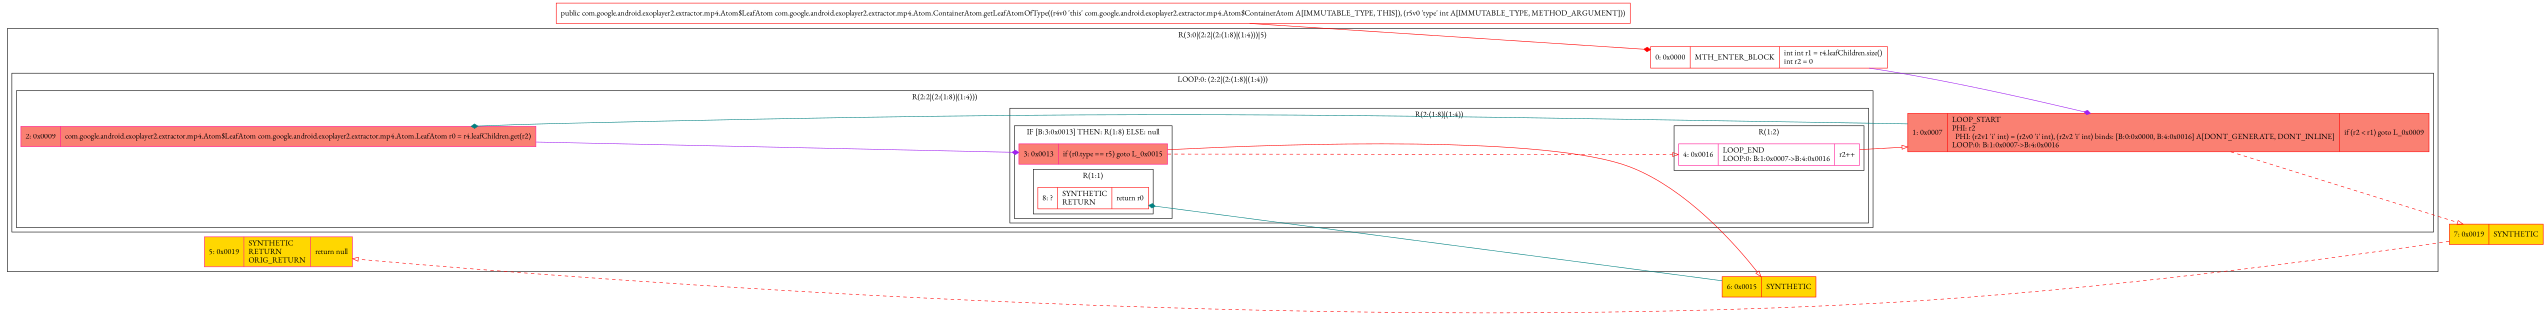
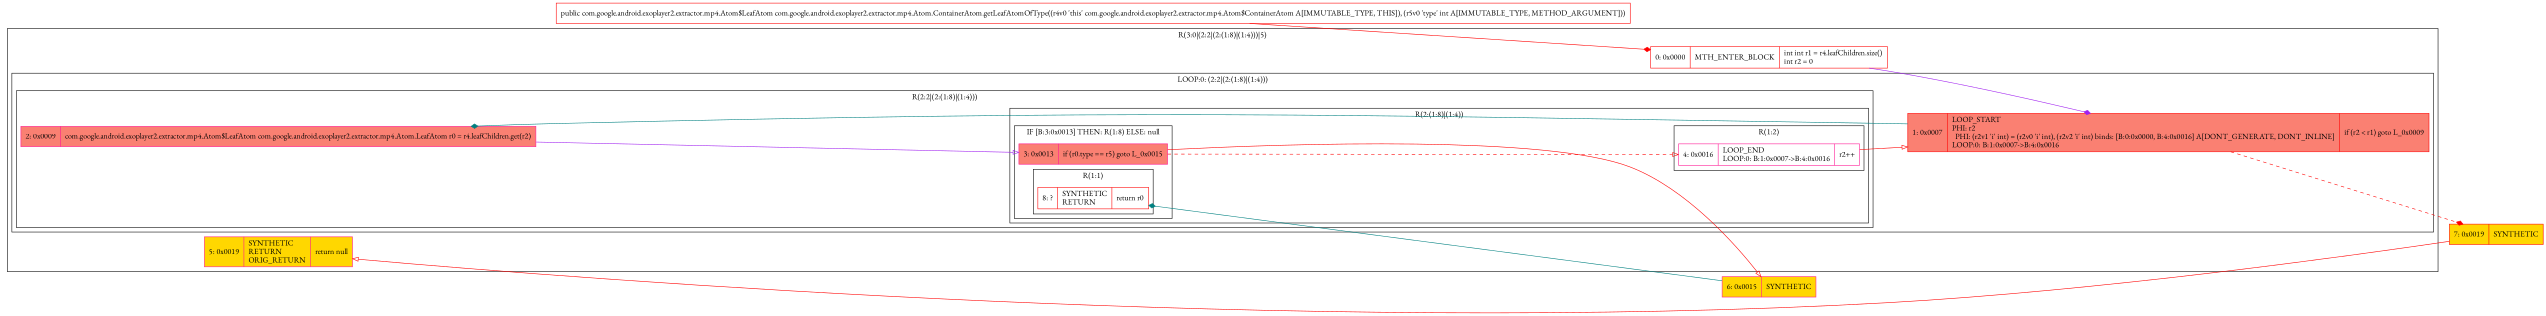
(774, 147) -> (775, 147)
(2344, 187) -> (2344, 187)
(1769, 287) -> (1769, 287)
(1405, 312) -> (1405, 312)
